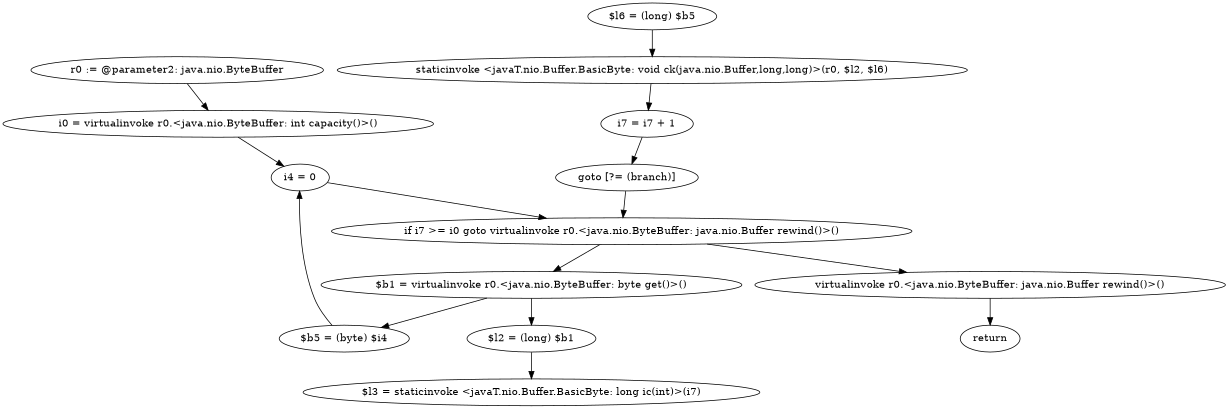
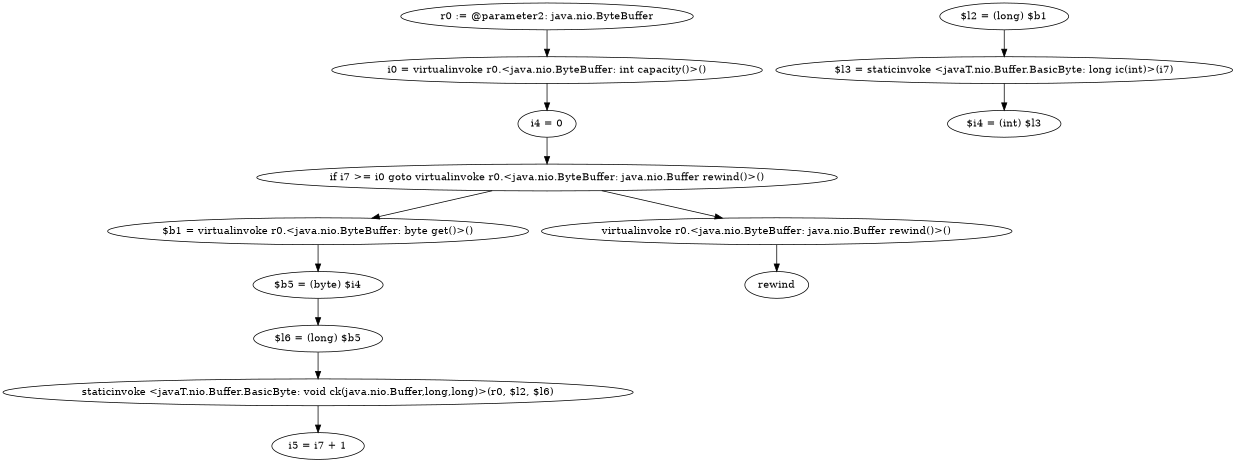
(647, 124) -> (318, 446)
none -> (1004, 124)
(627, 178) -> none
(305, 265) -> (318, 308)
(531, 308) -> none
(990, 339) -> (777, 285)
